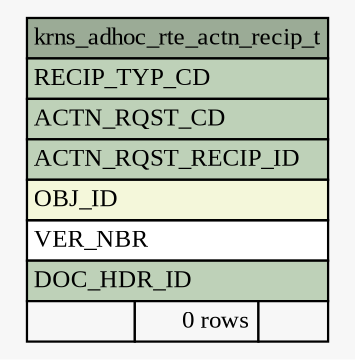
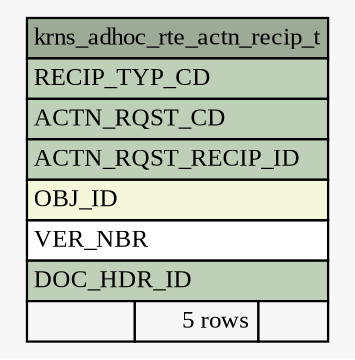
(217, 320) -> (217, 320)
